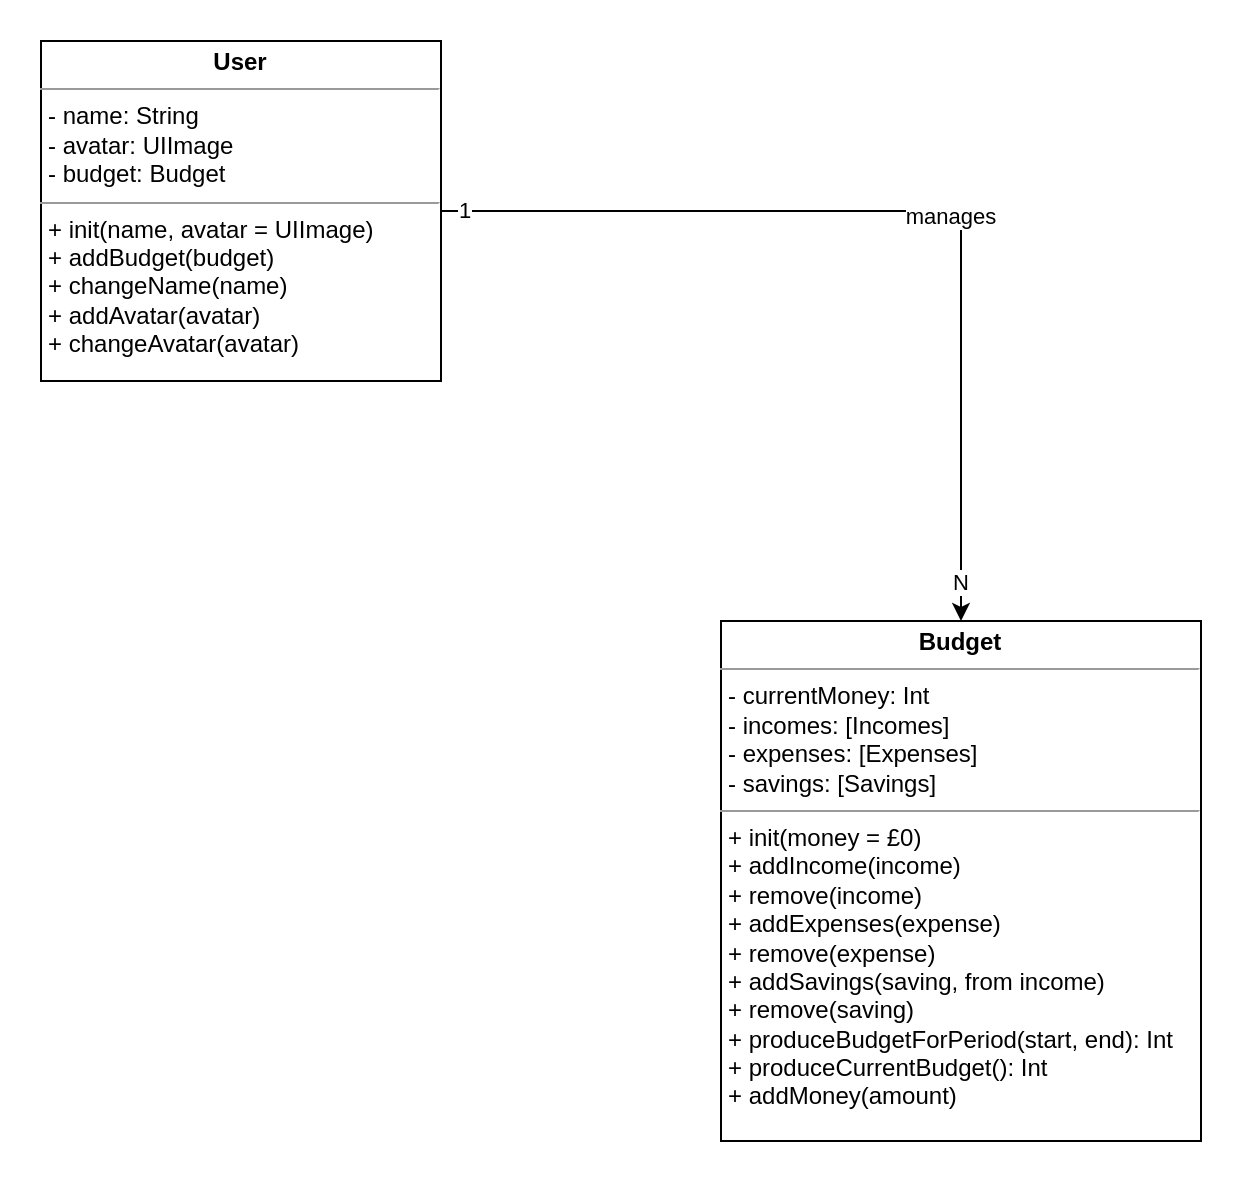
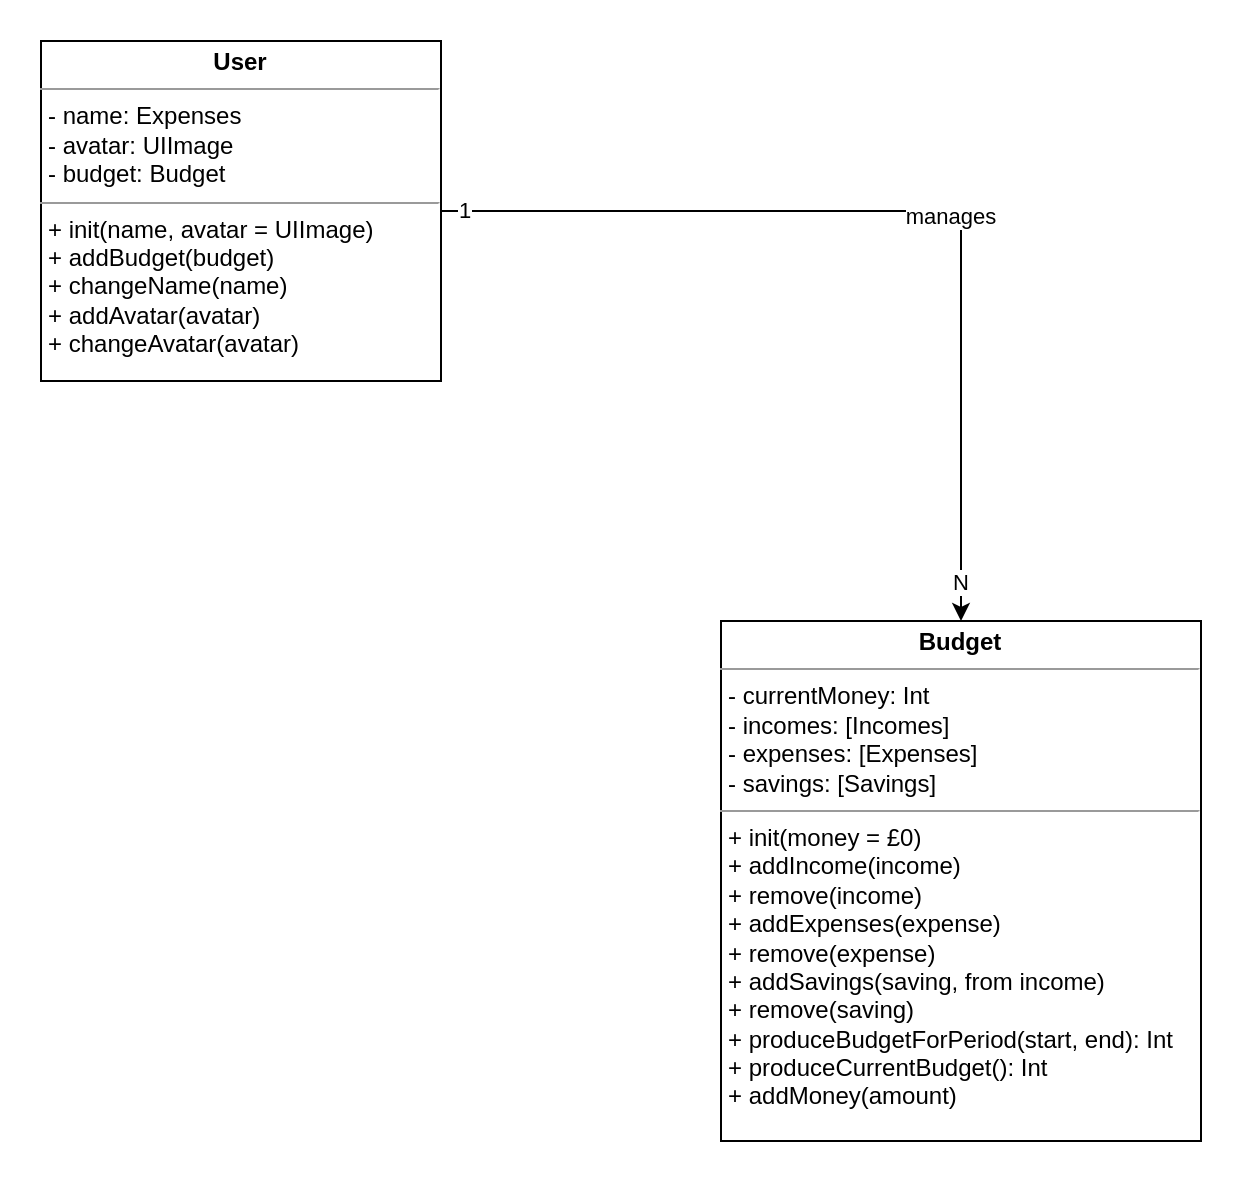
(221, 171) -> (221, 171)
